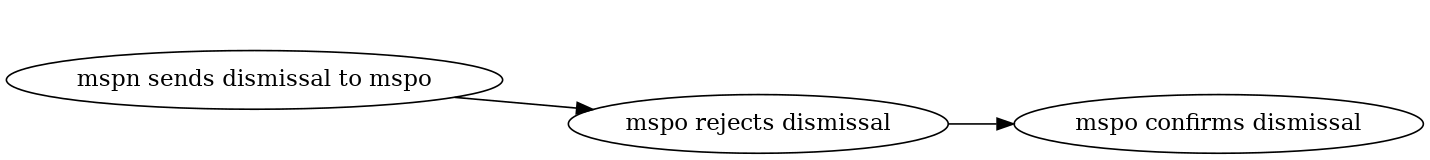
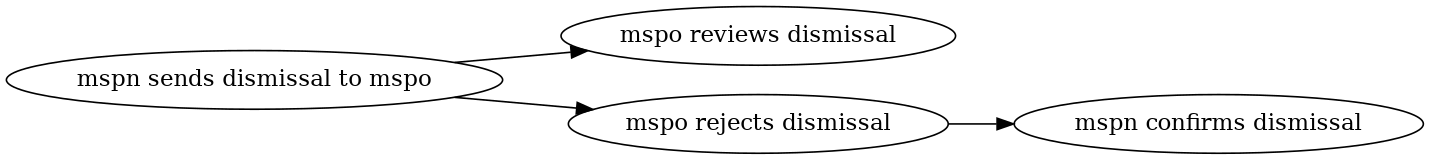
none -> (758, 36)
(1219, 124) -> (1219, 124)
